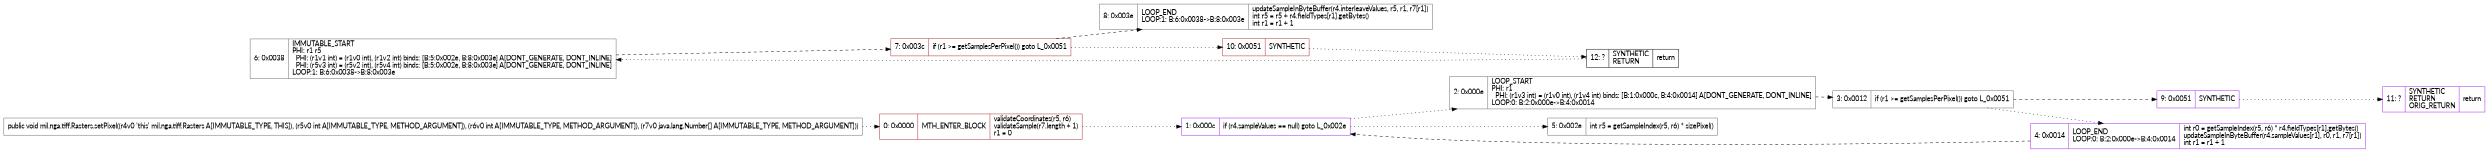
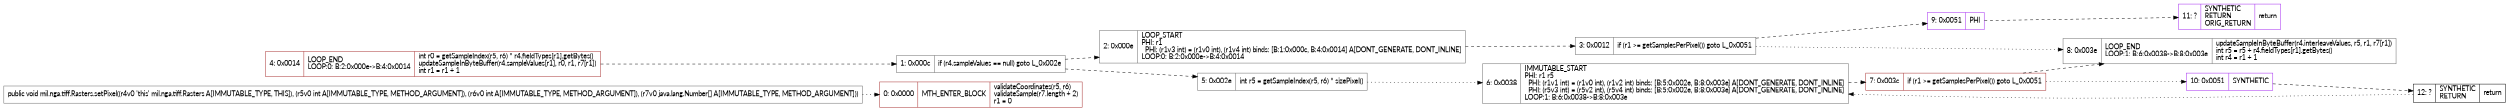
(1273, 24) -> (2237, 58)
(1266, 47) -> (2230, 82)
(1445, 53) -> (2341, 87)
none -> (1422, 82)
(2217, 99) -> (1975, 21)
(2308, 99) -> (2079, 19)
(1401, 114) -> (1080, 58)
(2043, 115) -> (1907, 48)
(1036, 126) -> (1036, 94)
(1129, 127) -> none
(1266, 127) -> (981, 64)
(1446, 127) -> (1129, 73)
(2198, 136) -> (433, 64)
